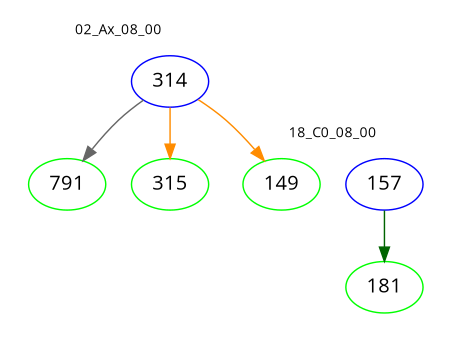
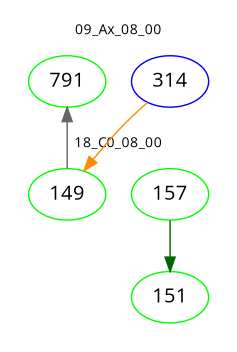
(119, 31) -> (119, 31)
(116, 123) -> (67, 145)
(170, 184) -> none
(384, 184) -> (170, 194)
(384, 287) -> (170, 297)
